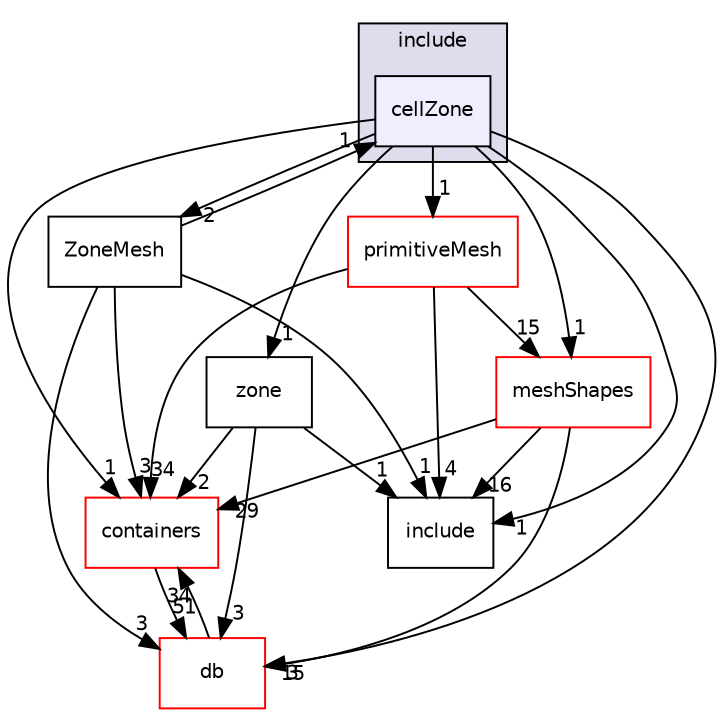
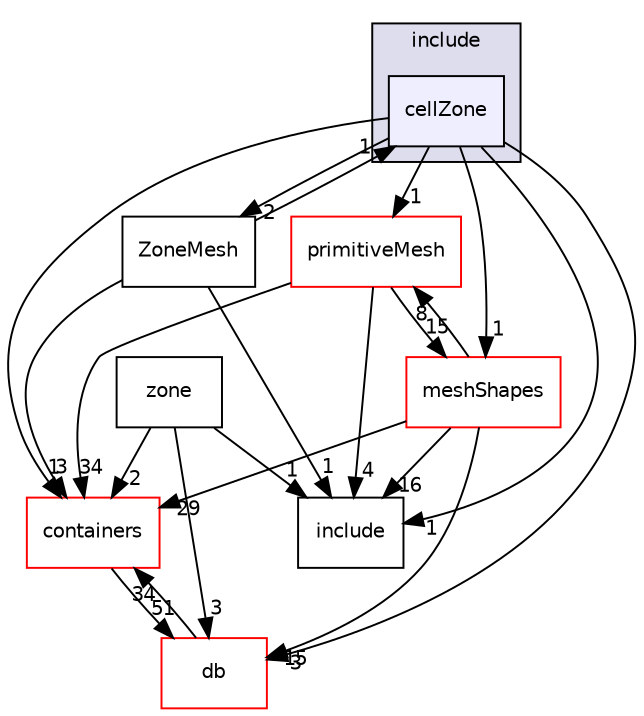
(319, 233) -> none
none -> (449, 329)
(49, 477) -> none
